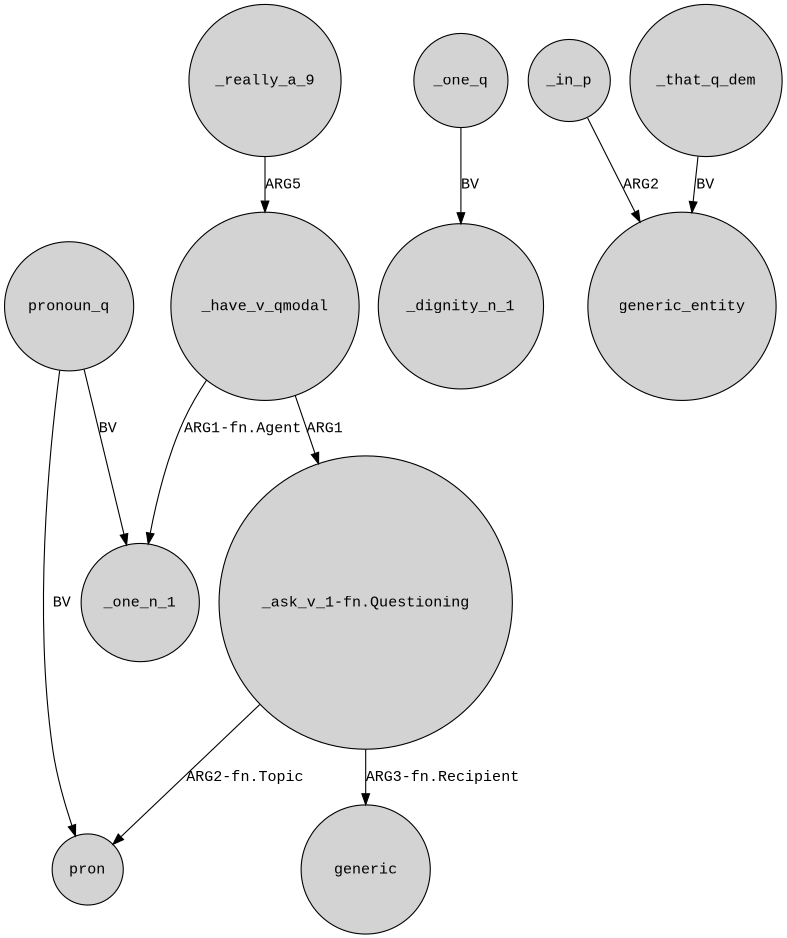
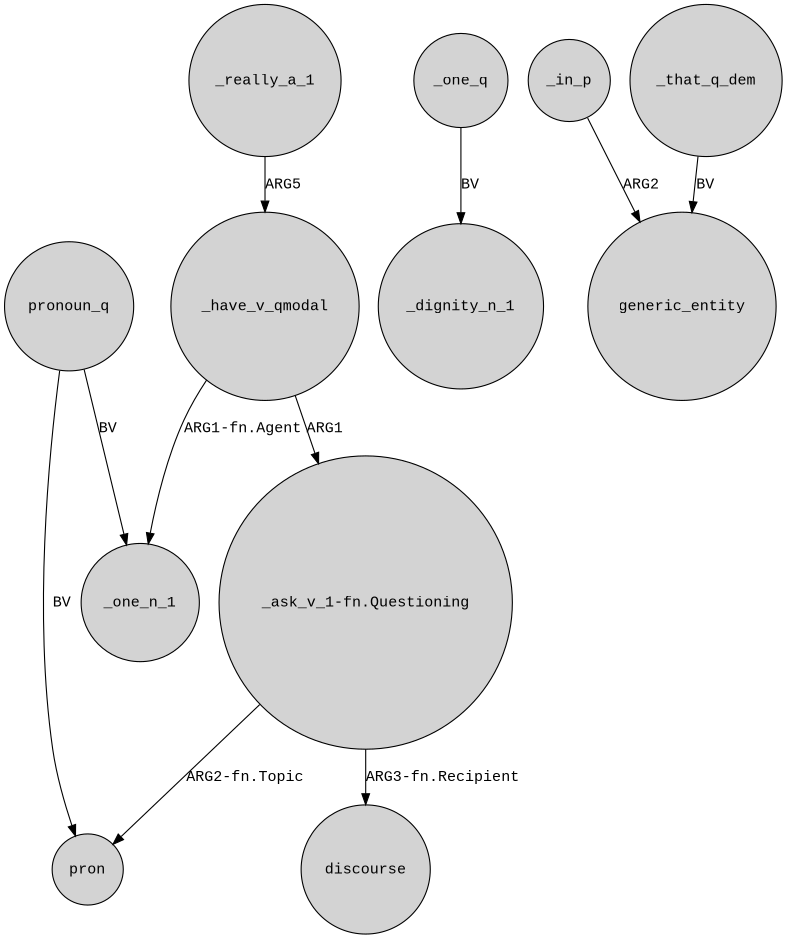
(265, 80) -> (265, 80)
(366, 869) -> (366, 869)
